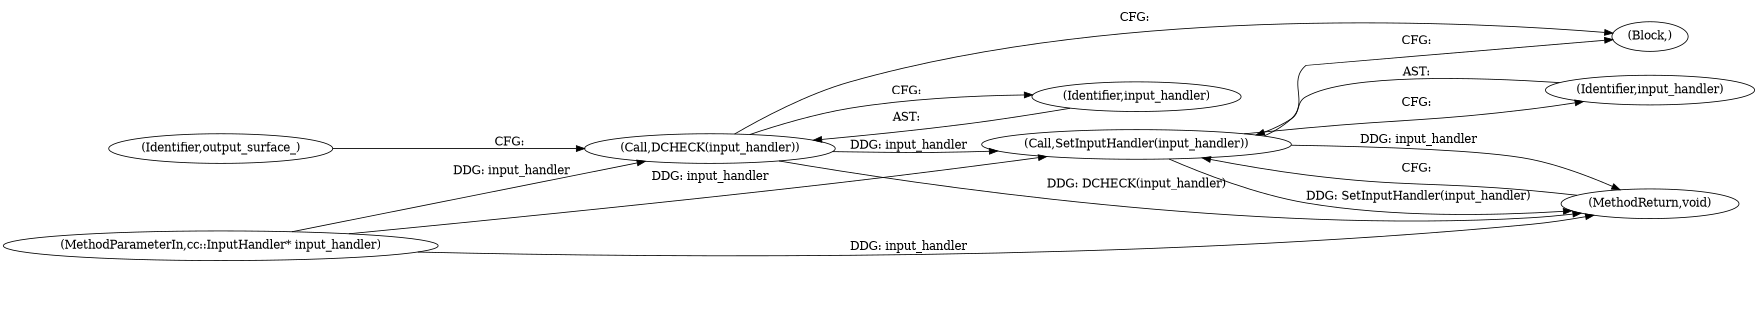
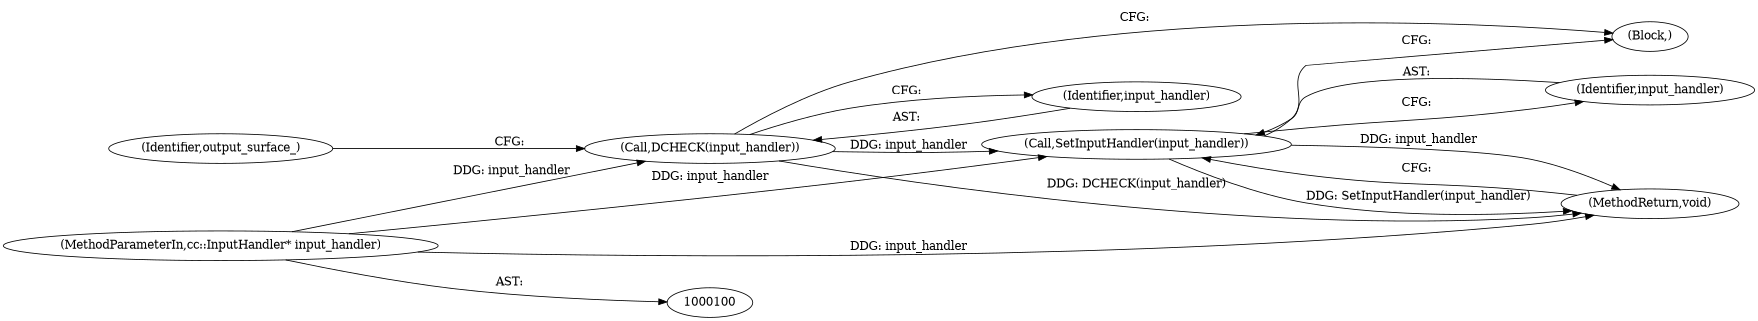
none -> (710, 303)
